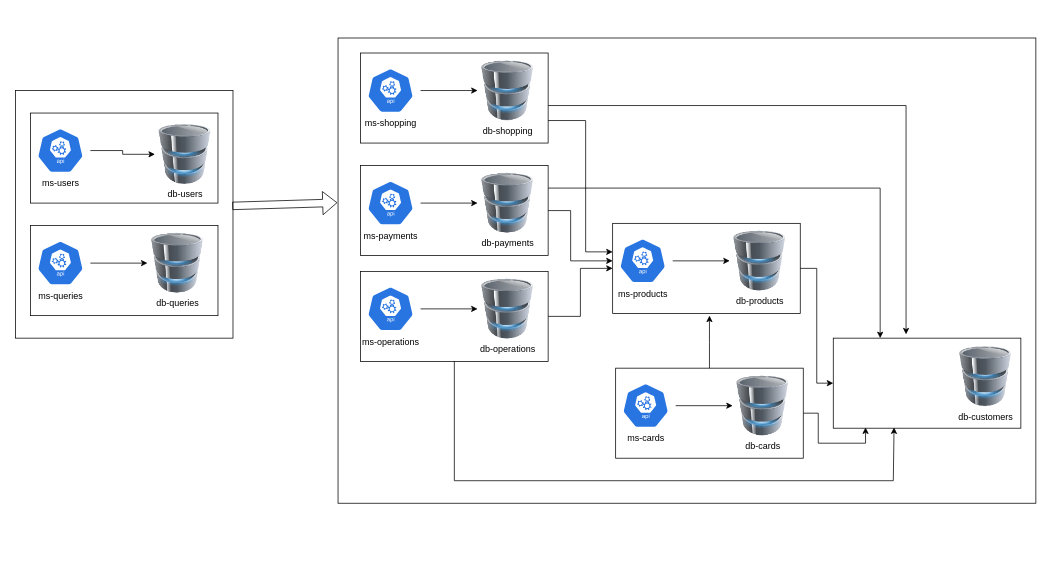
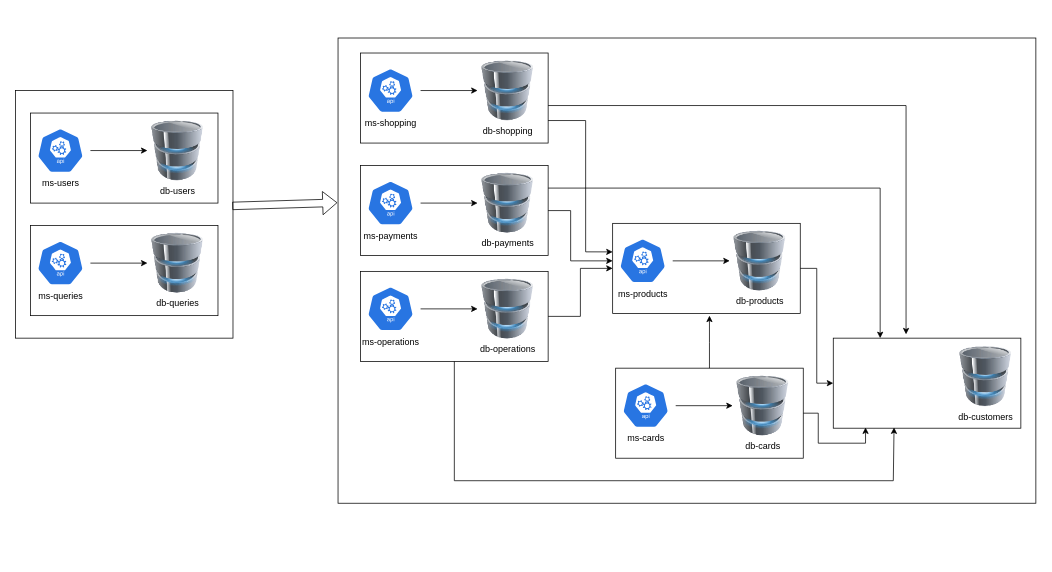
(185, 154) -> (177, 150)
